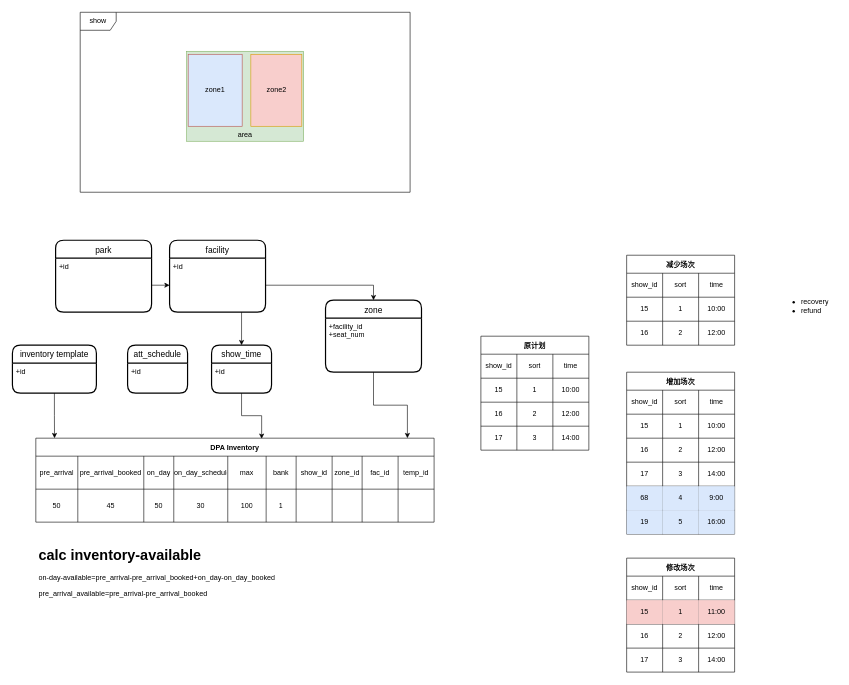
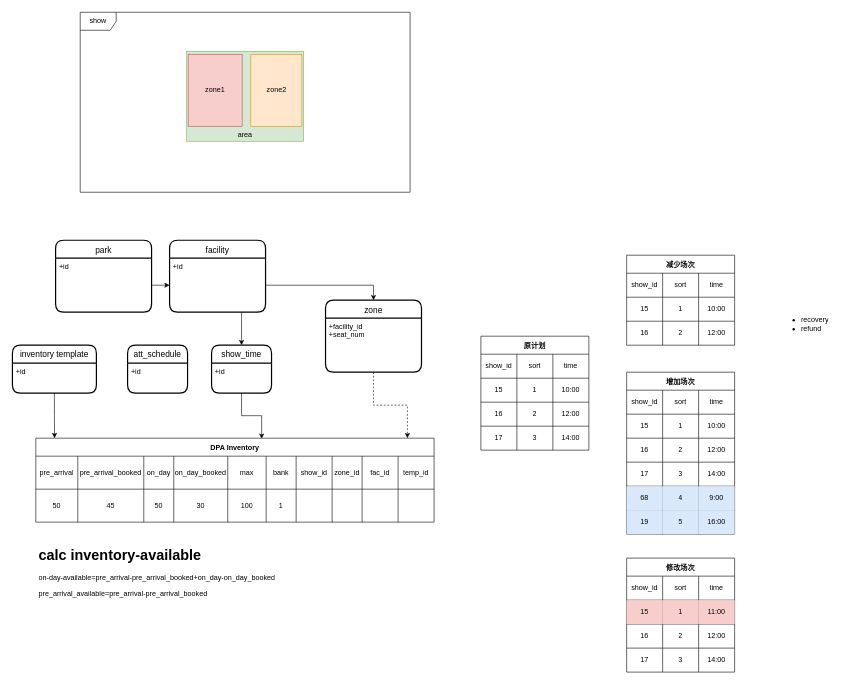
(215, 90) -> (215, 90)
(276, 90) -> (276, 90)
(806, 306) -> (806, 324)
(389, 405) -> (389, 405)
(201, 473) -> (201, 473)
